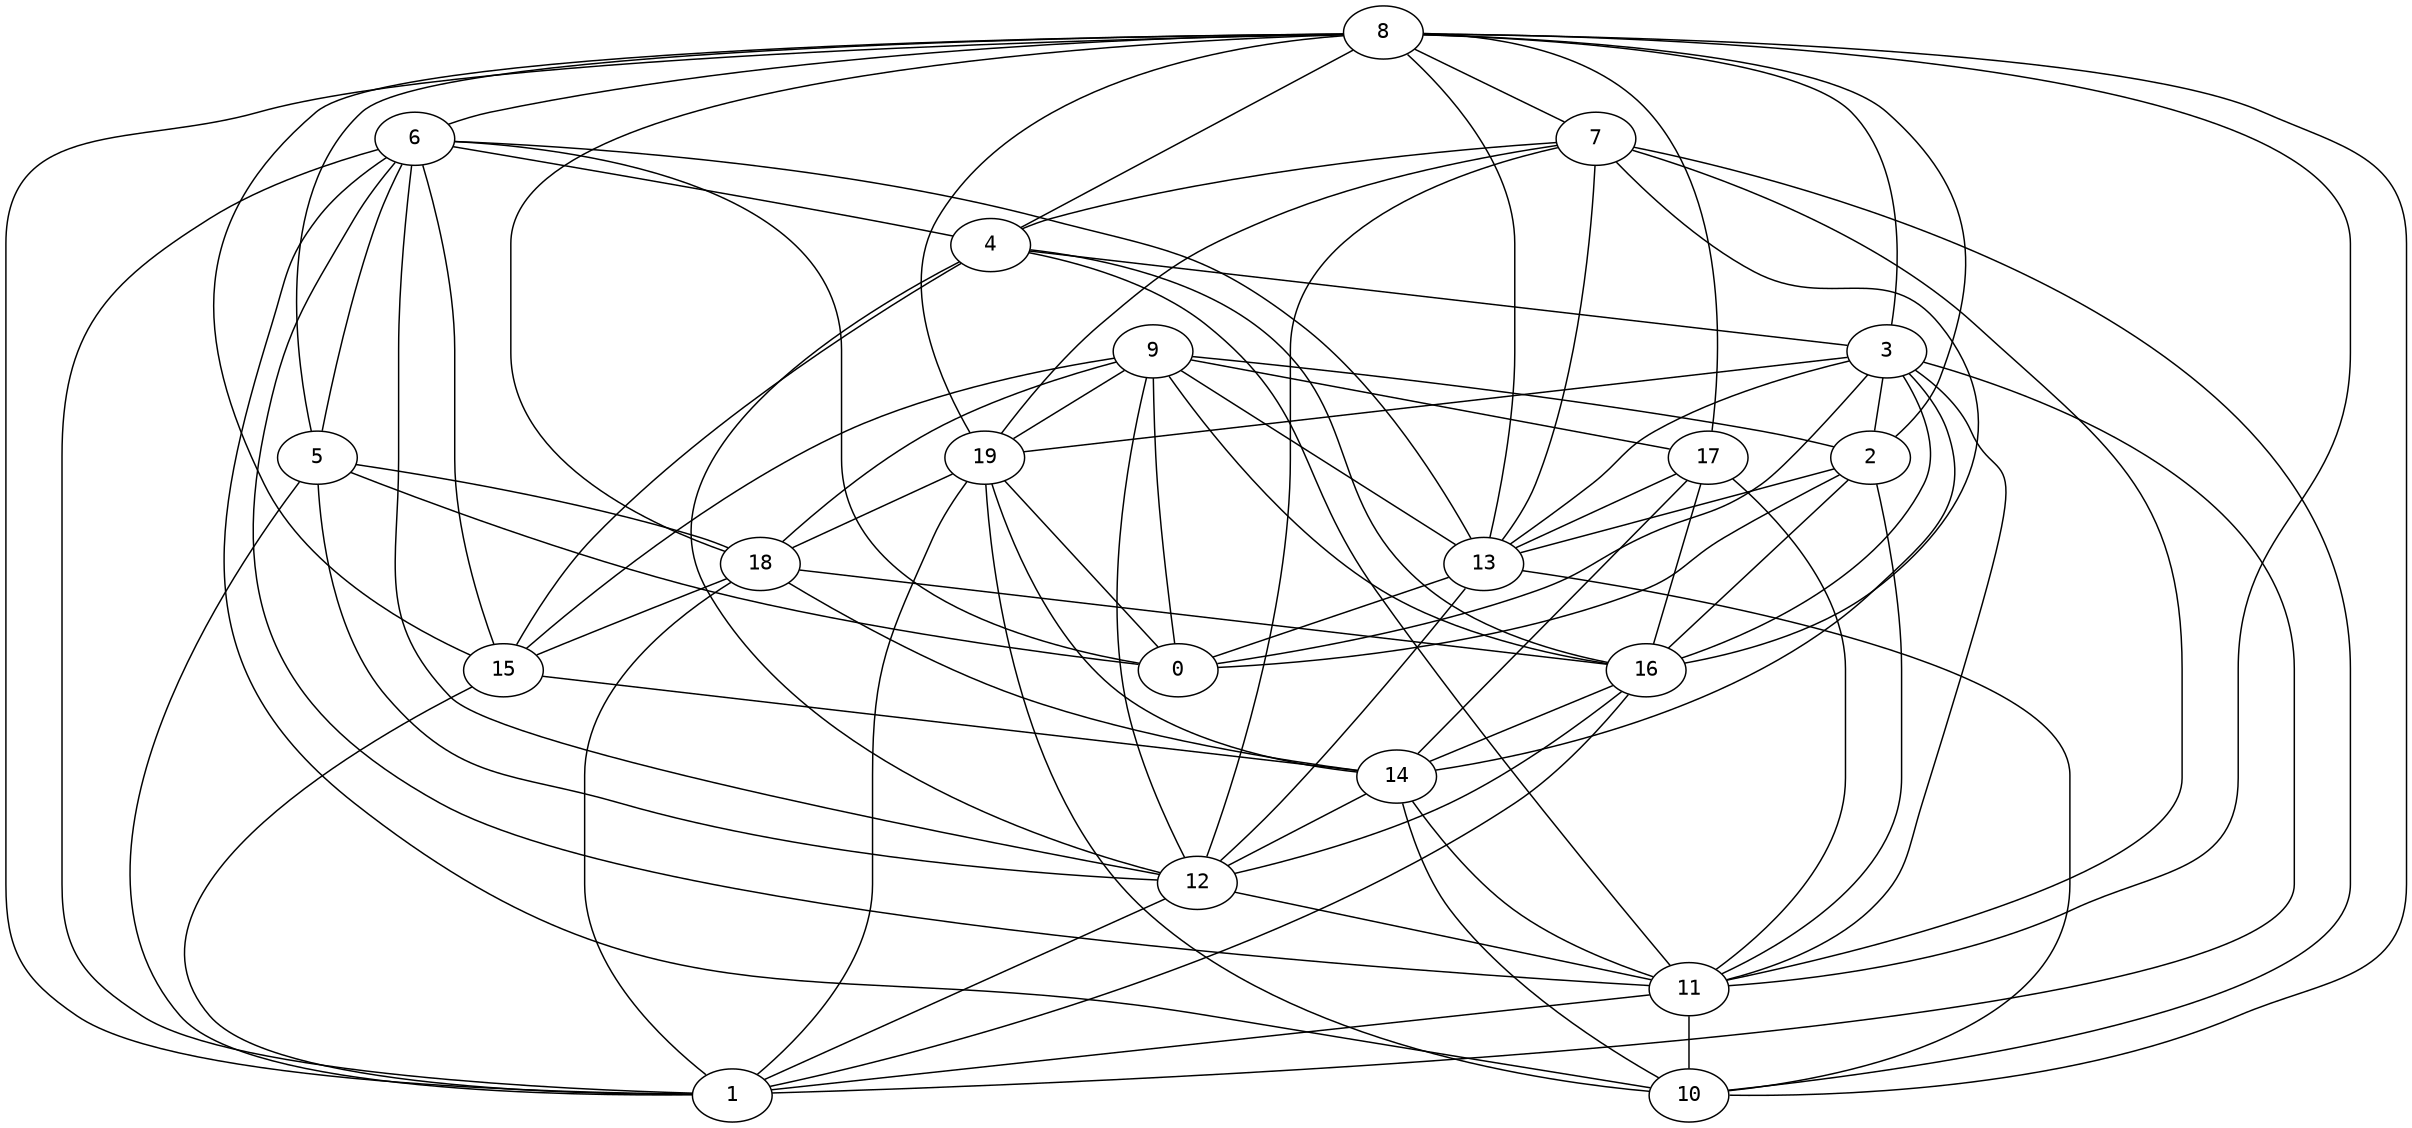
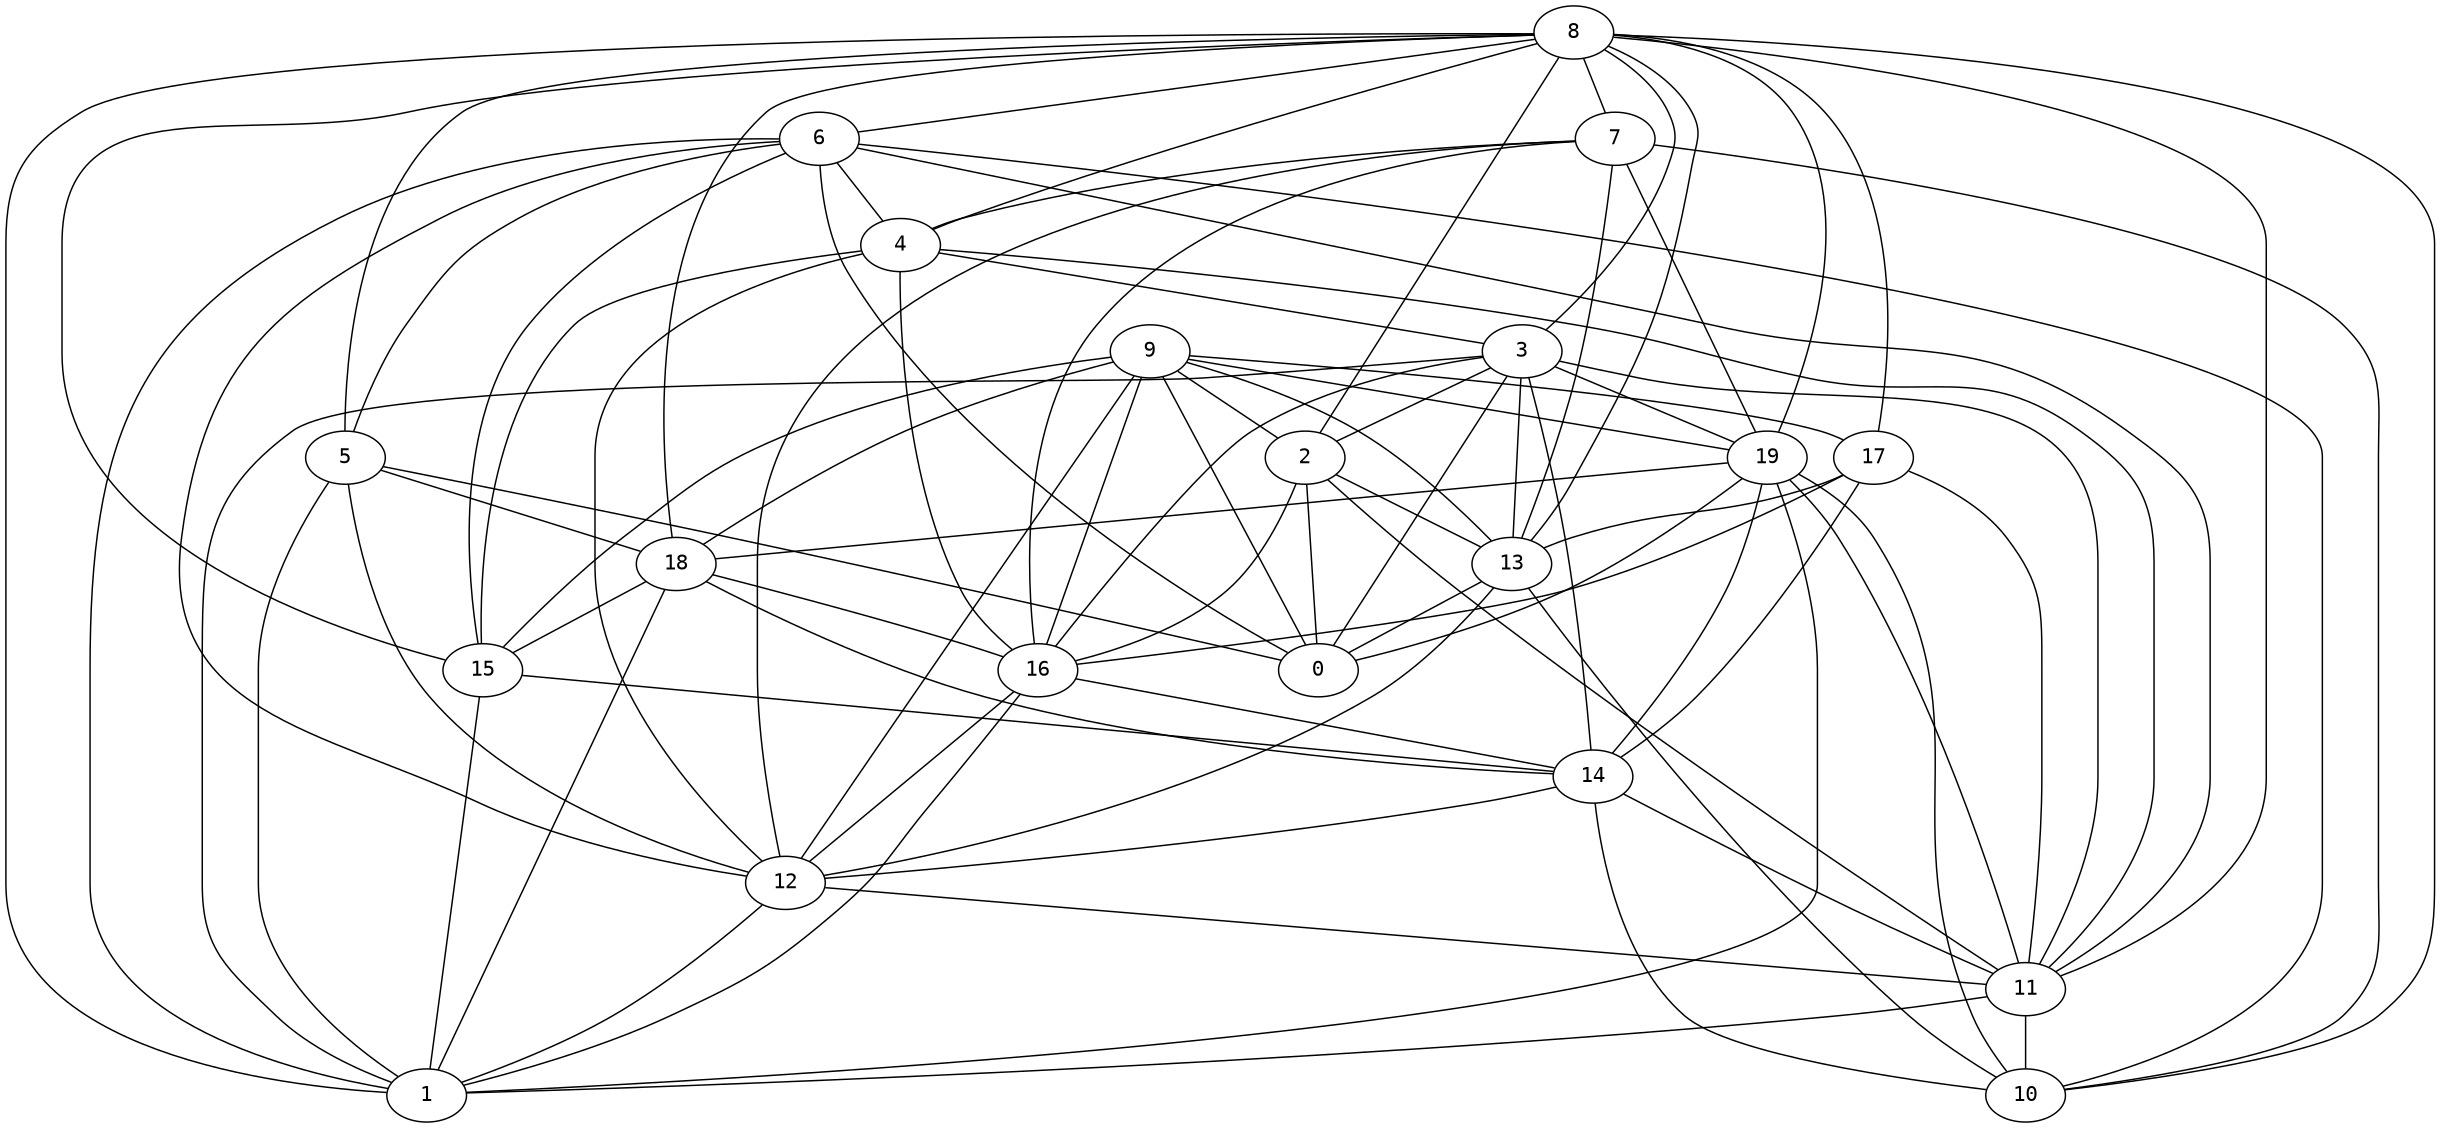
(1025, 214) -> none
(2173, 578) -> (1922, 697)
